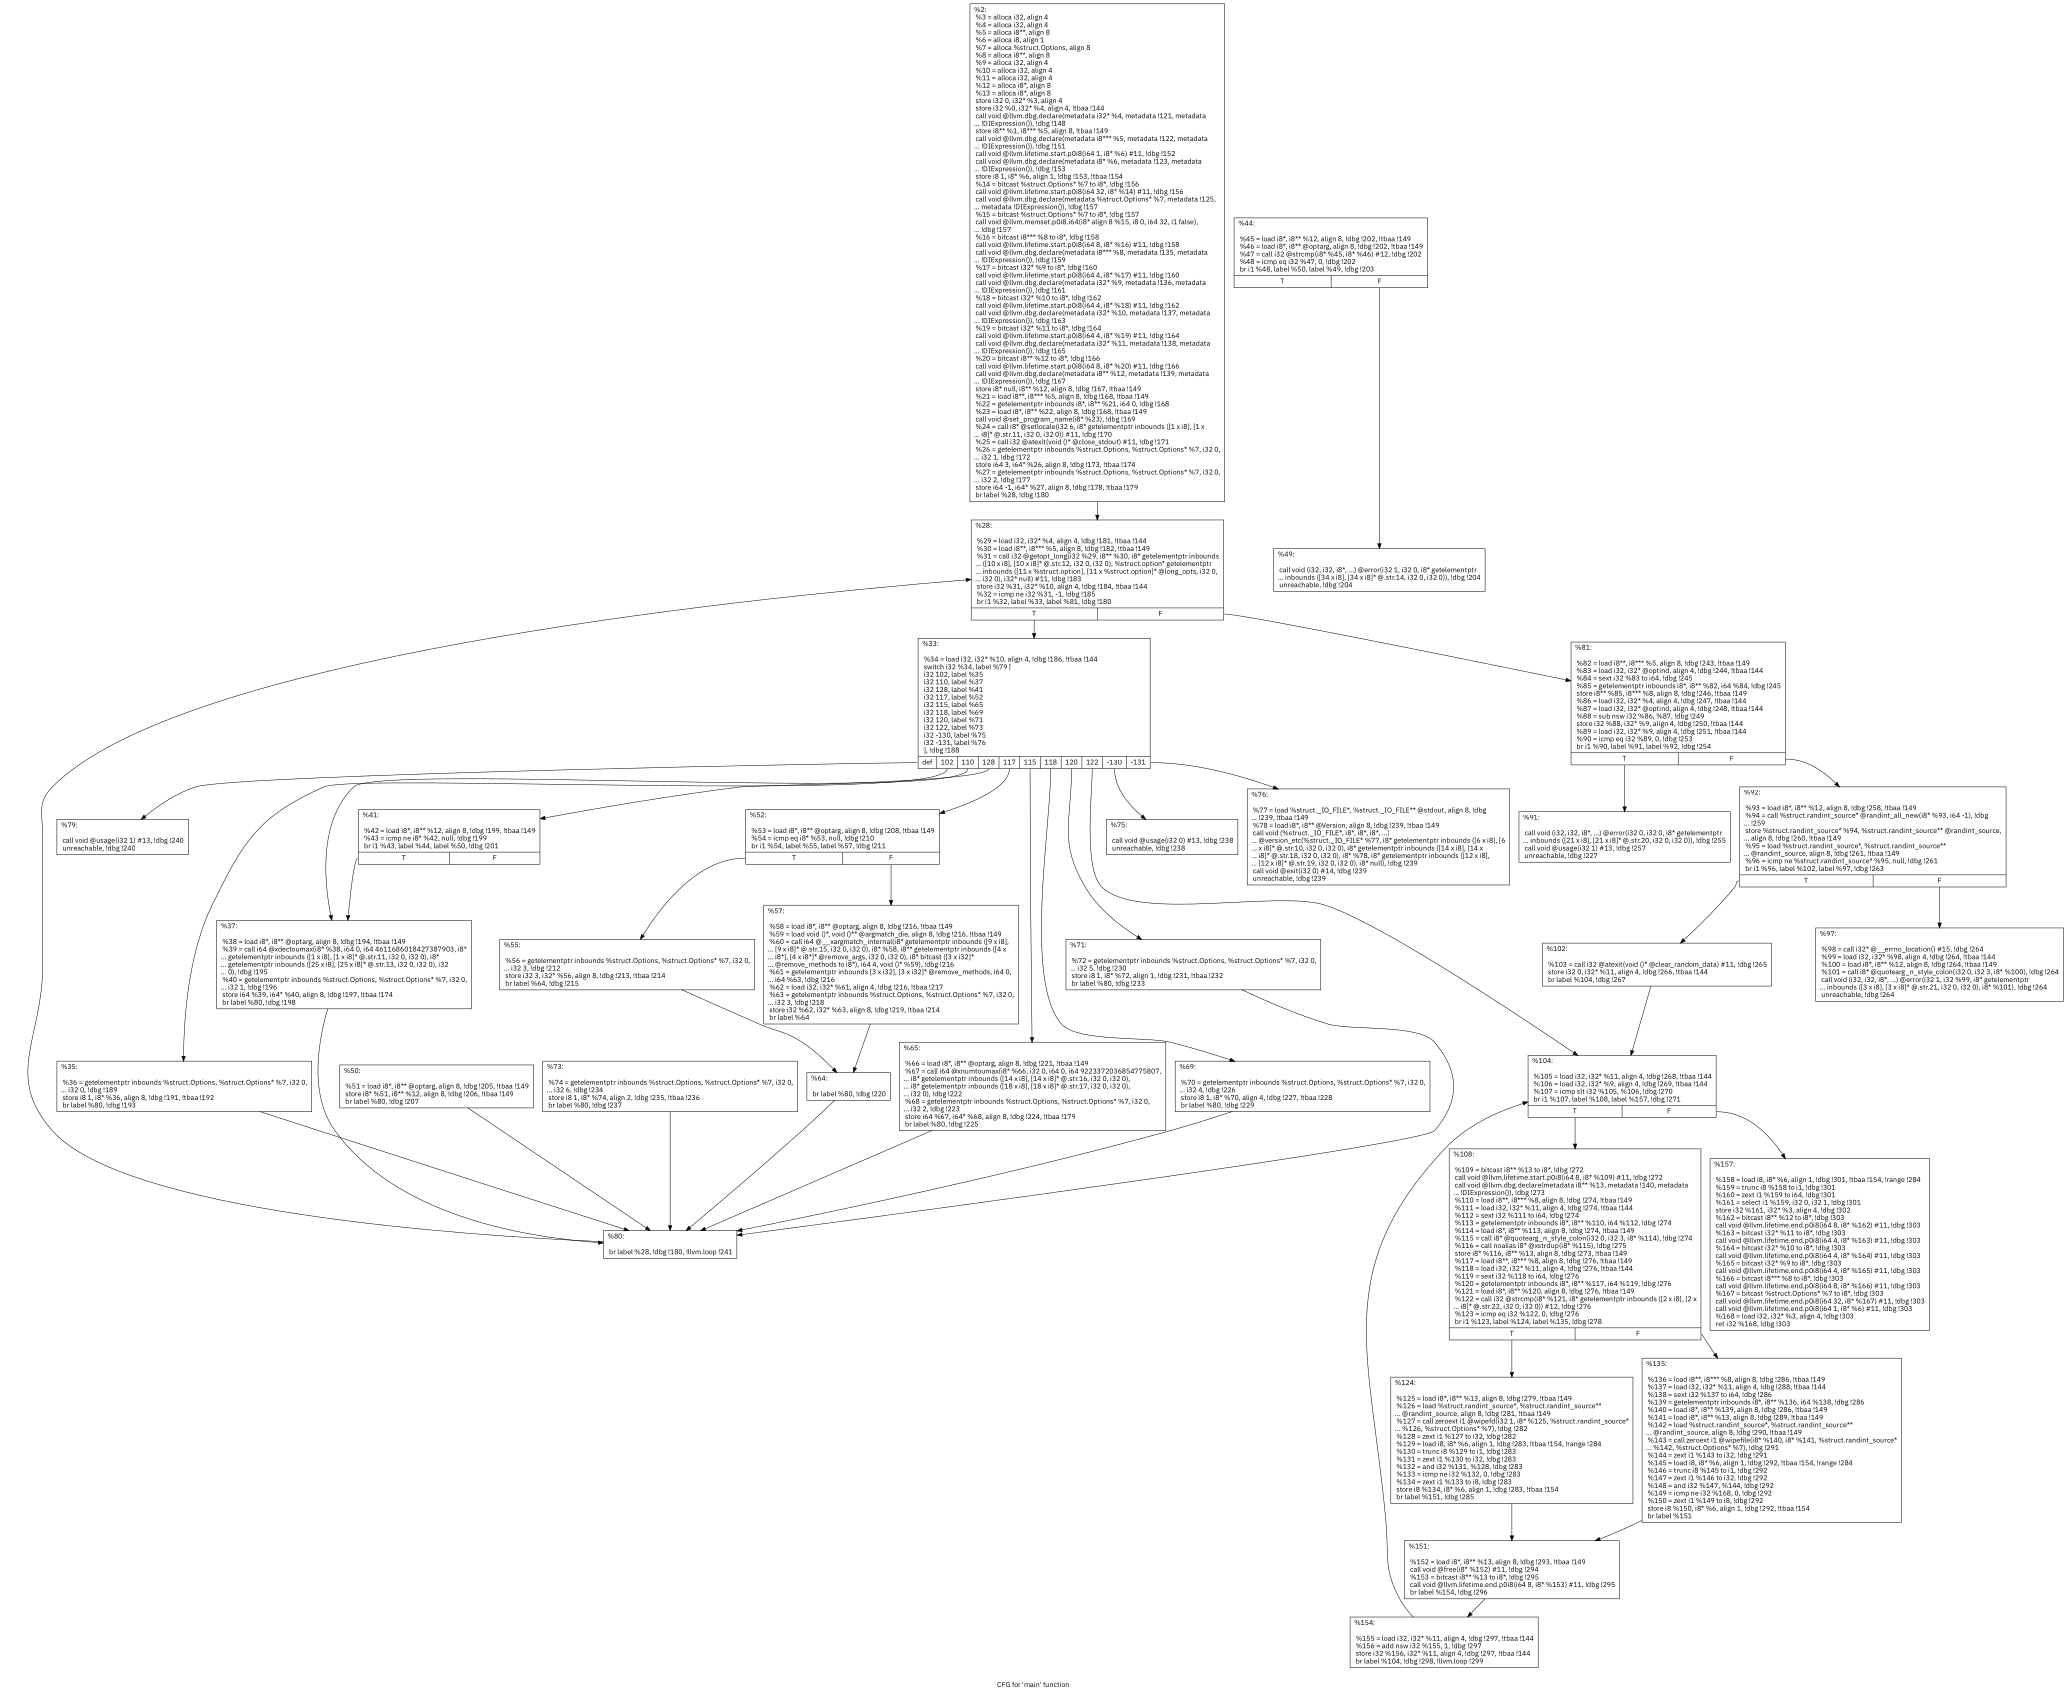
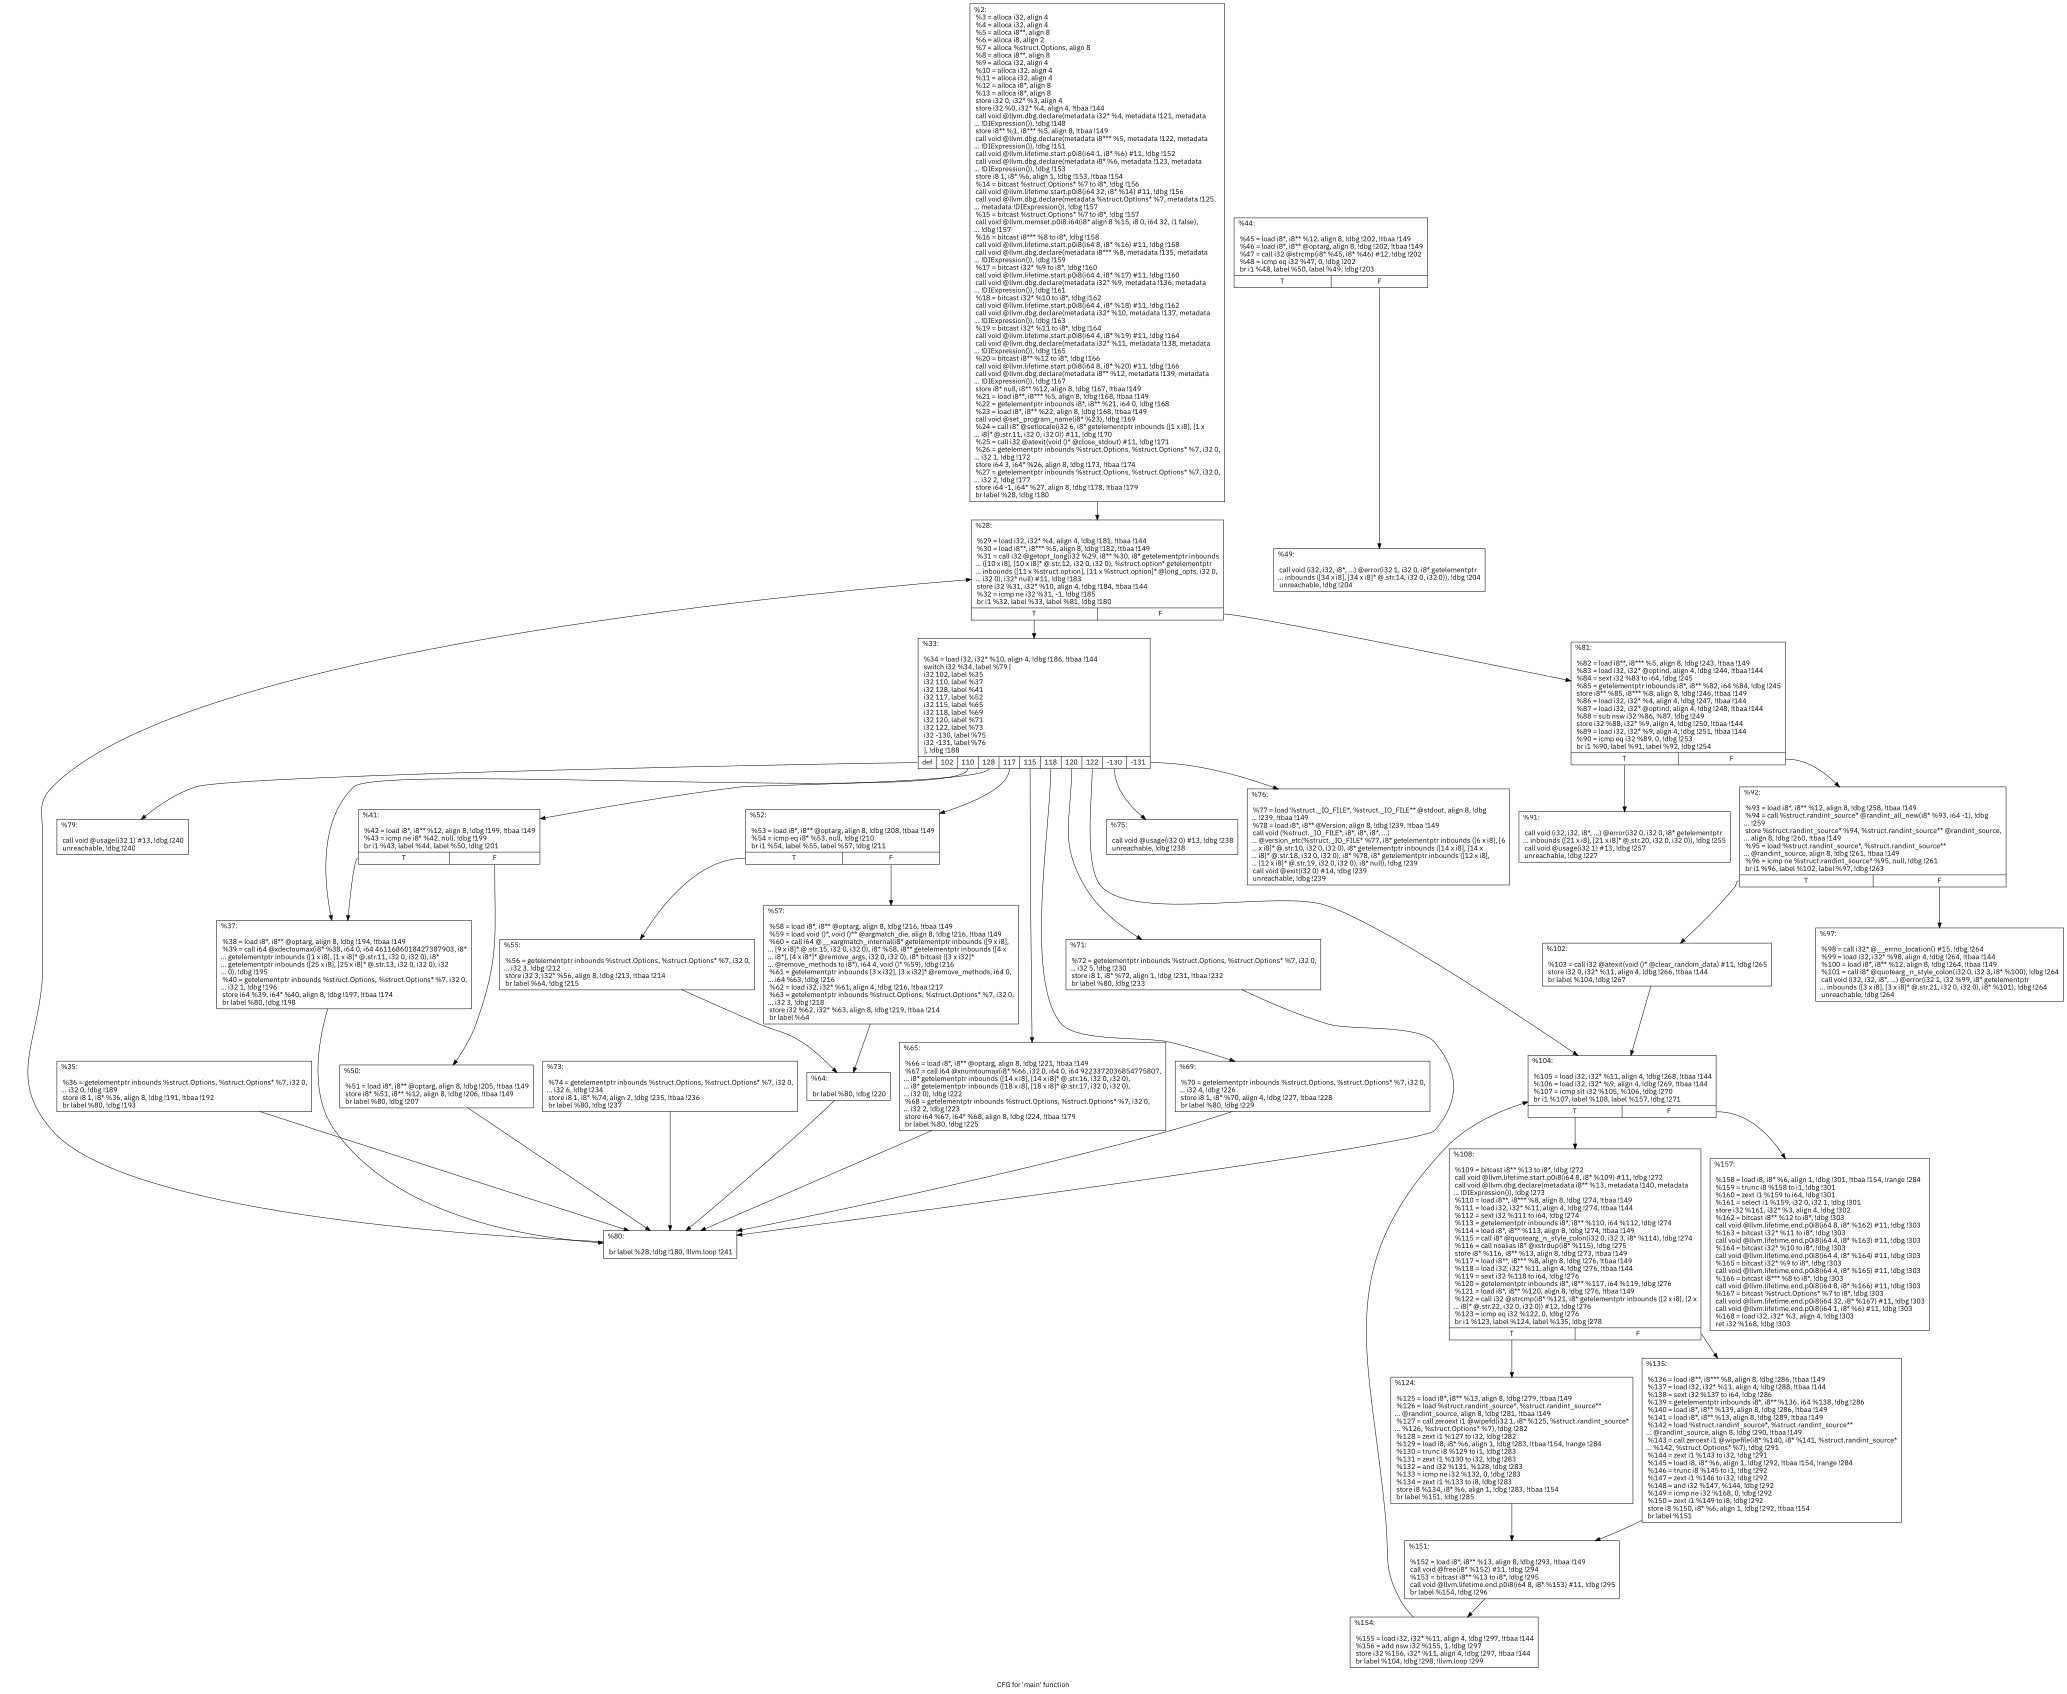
(1009, 40) -> (1009, 40)
(475, 783) -> none
none -> (492, 966)
